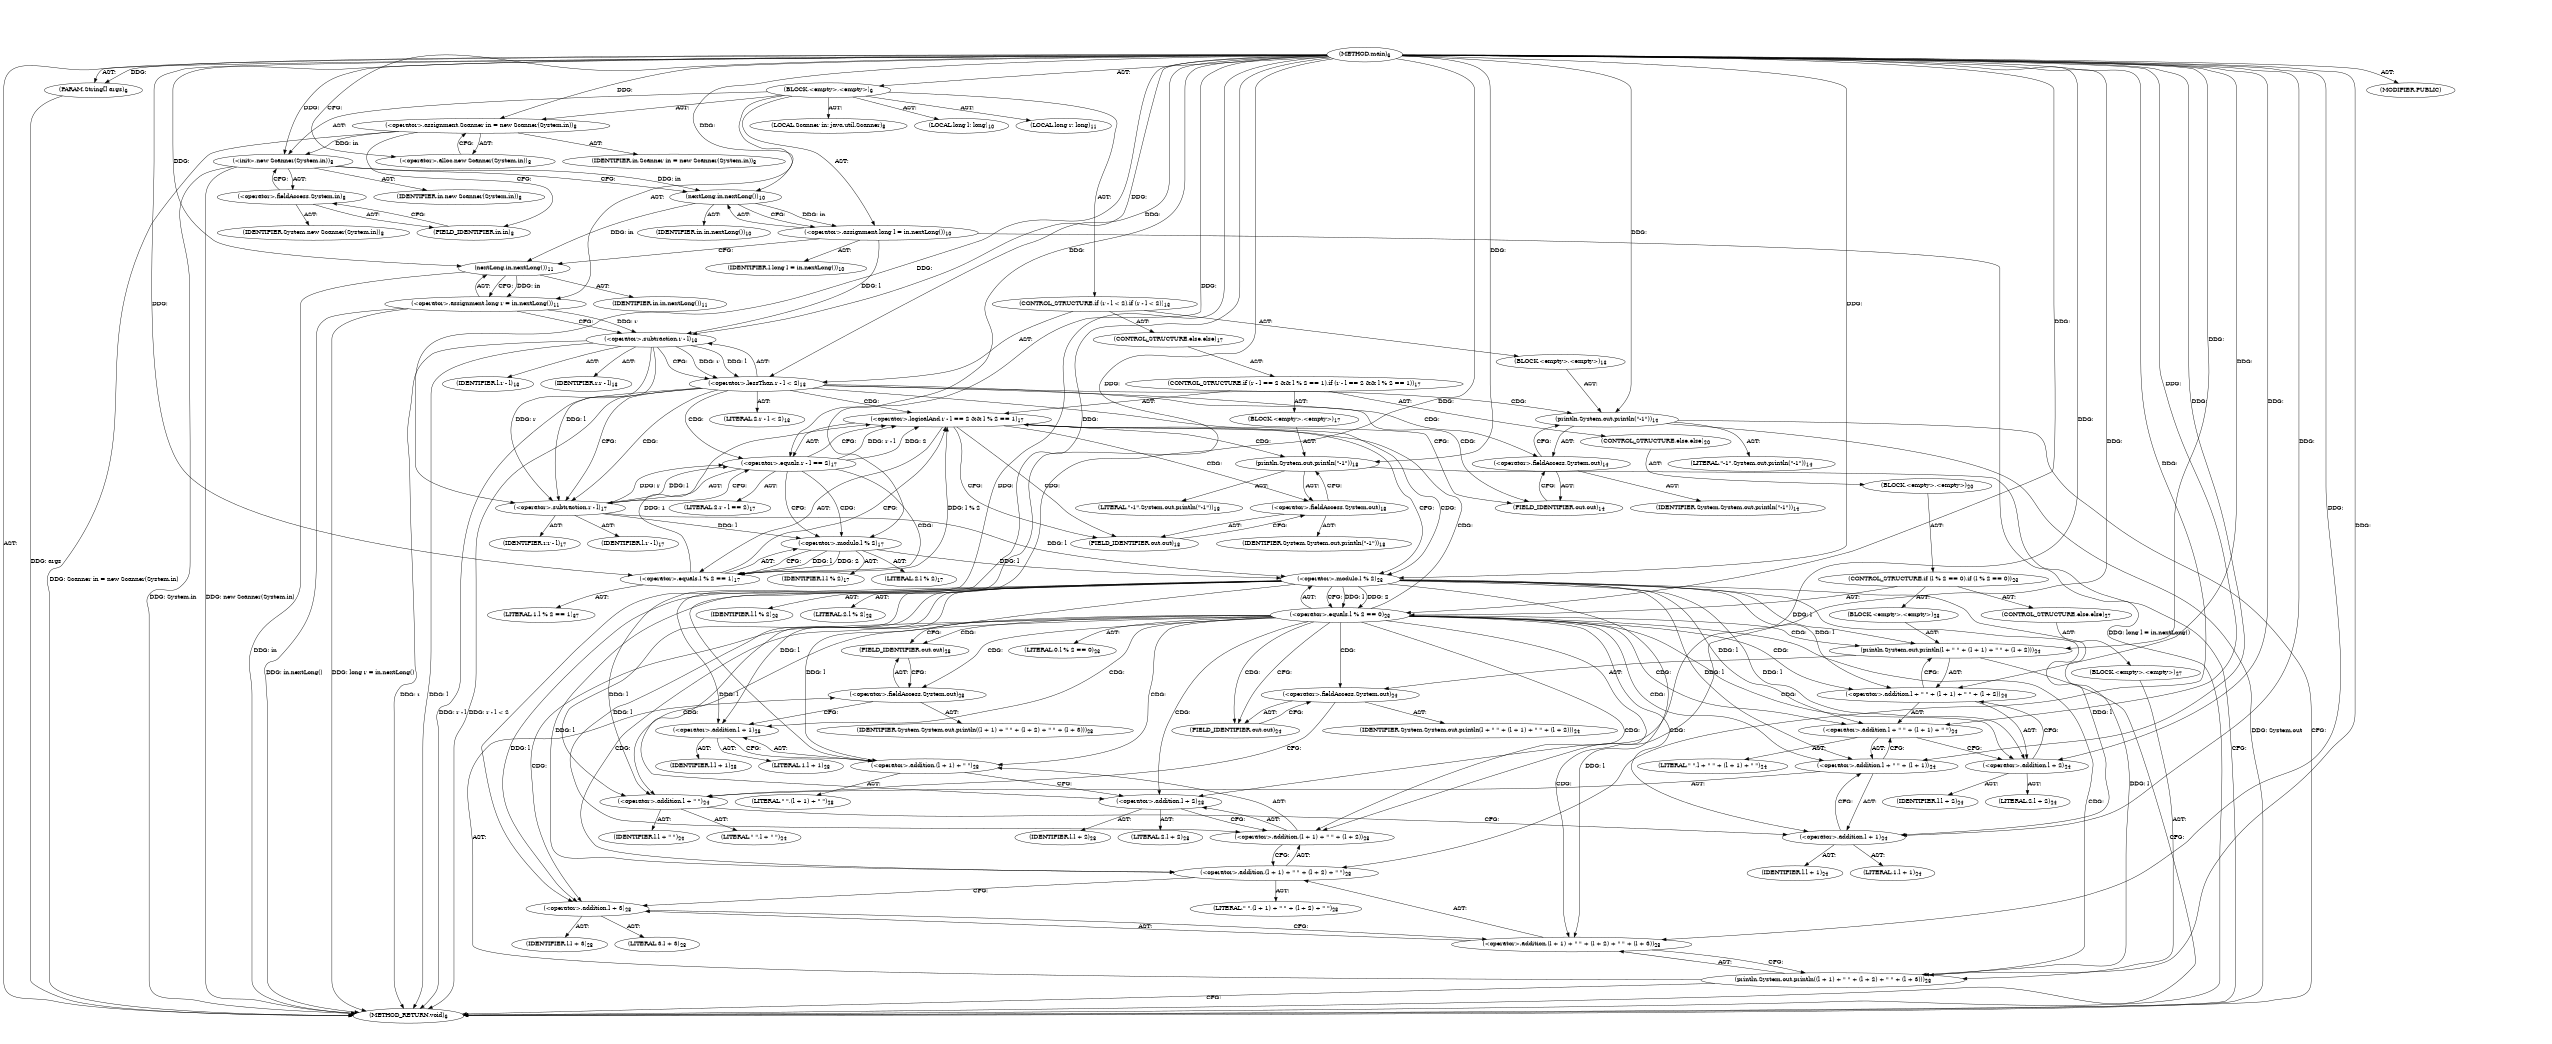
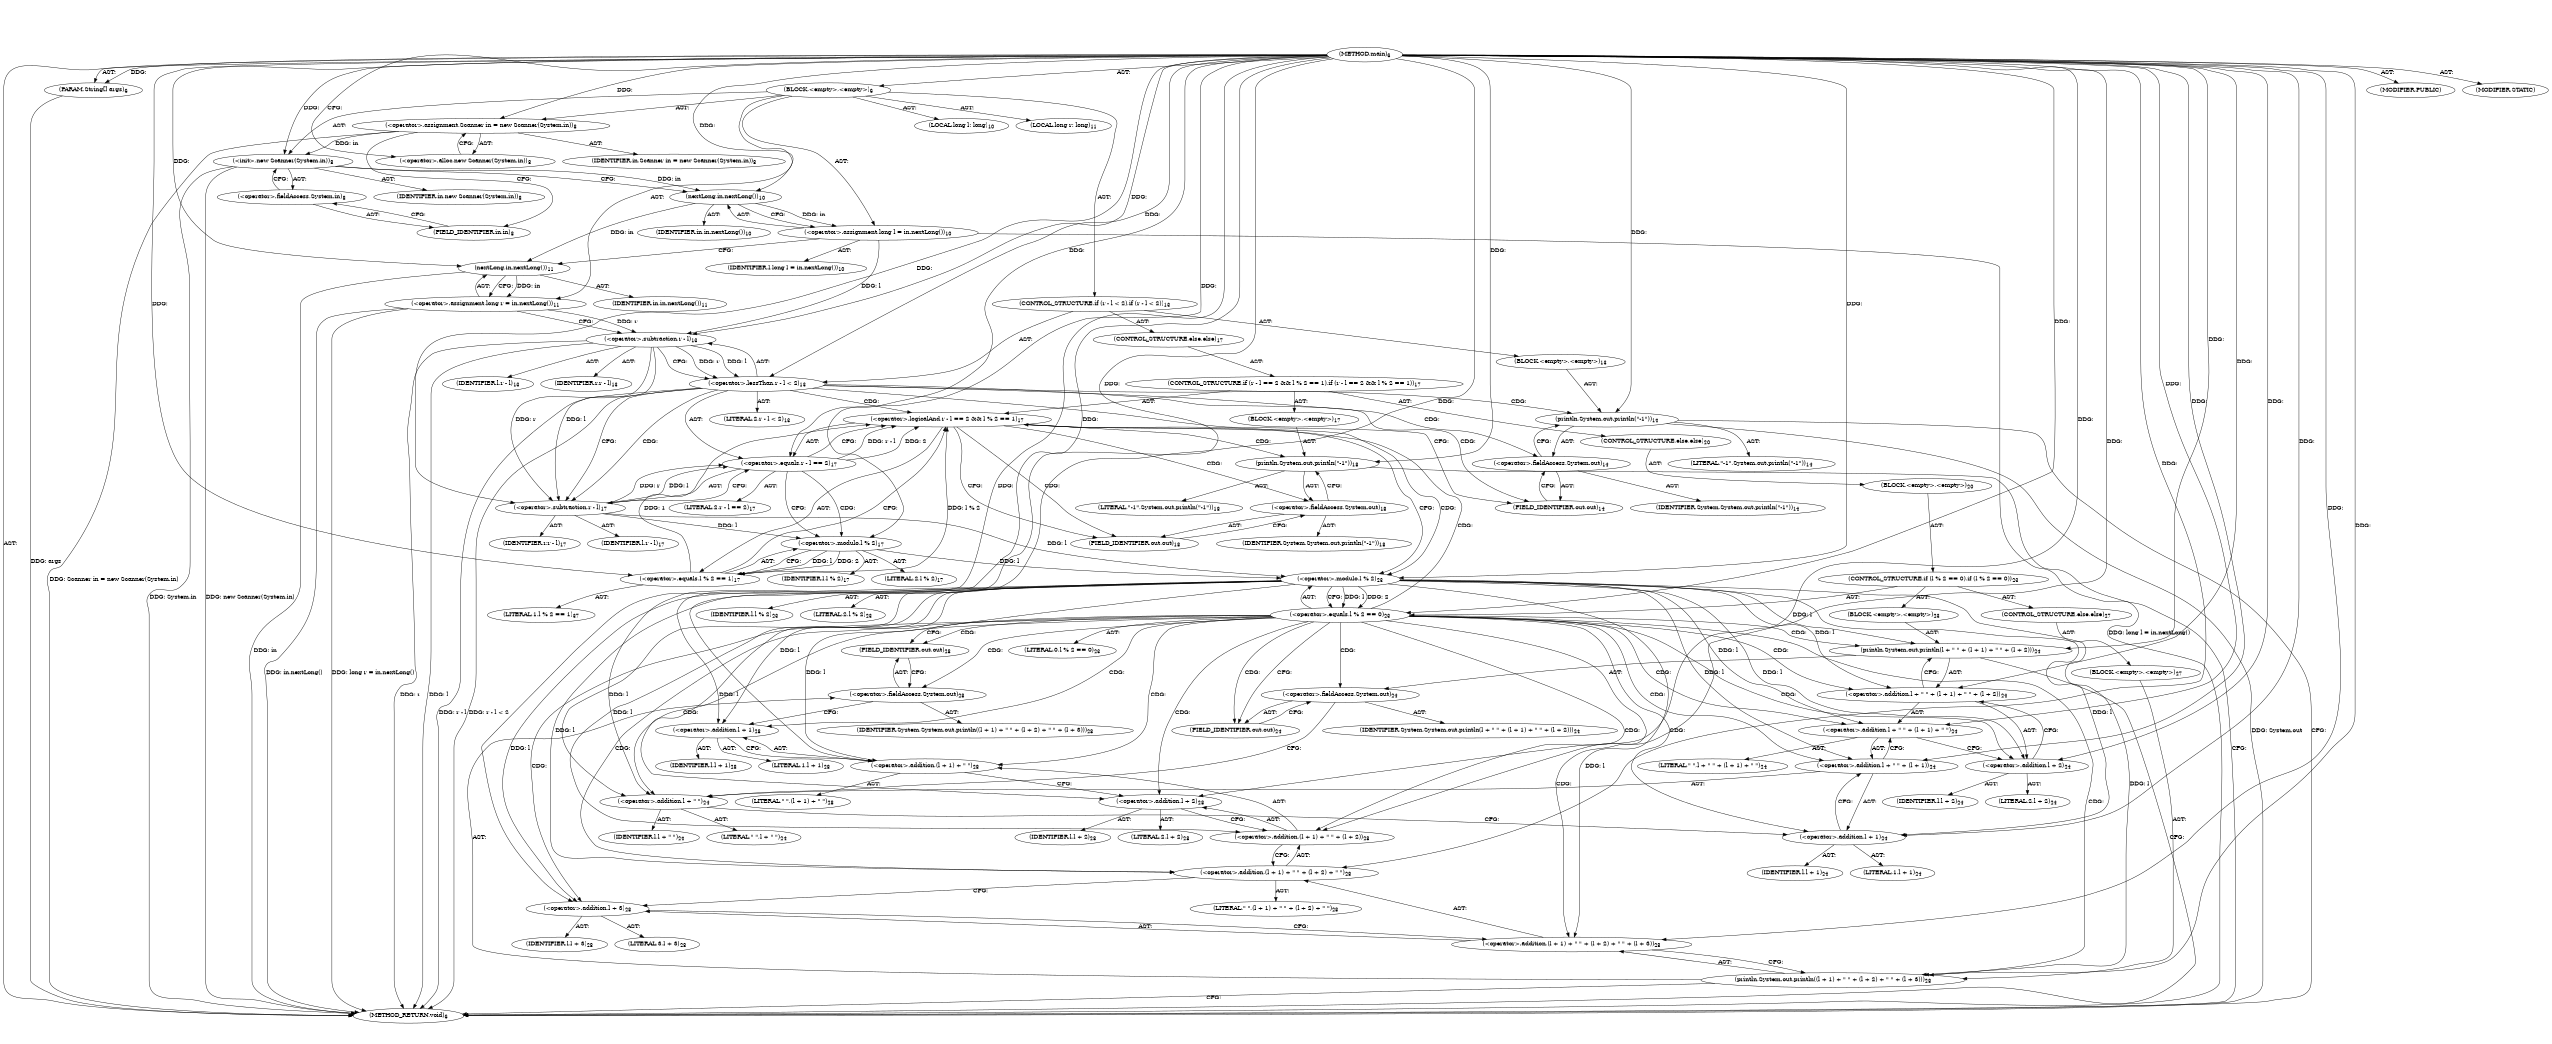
none -> (2505, 90)
(828, 126) -> none
(313, 233) -> none
(697, 420) -> (697, 420)
(913, 562) -> none
